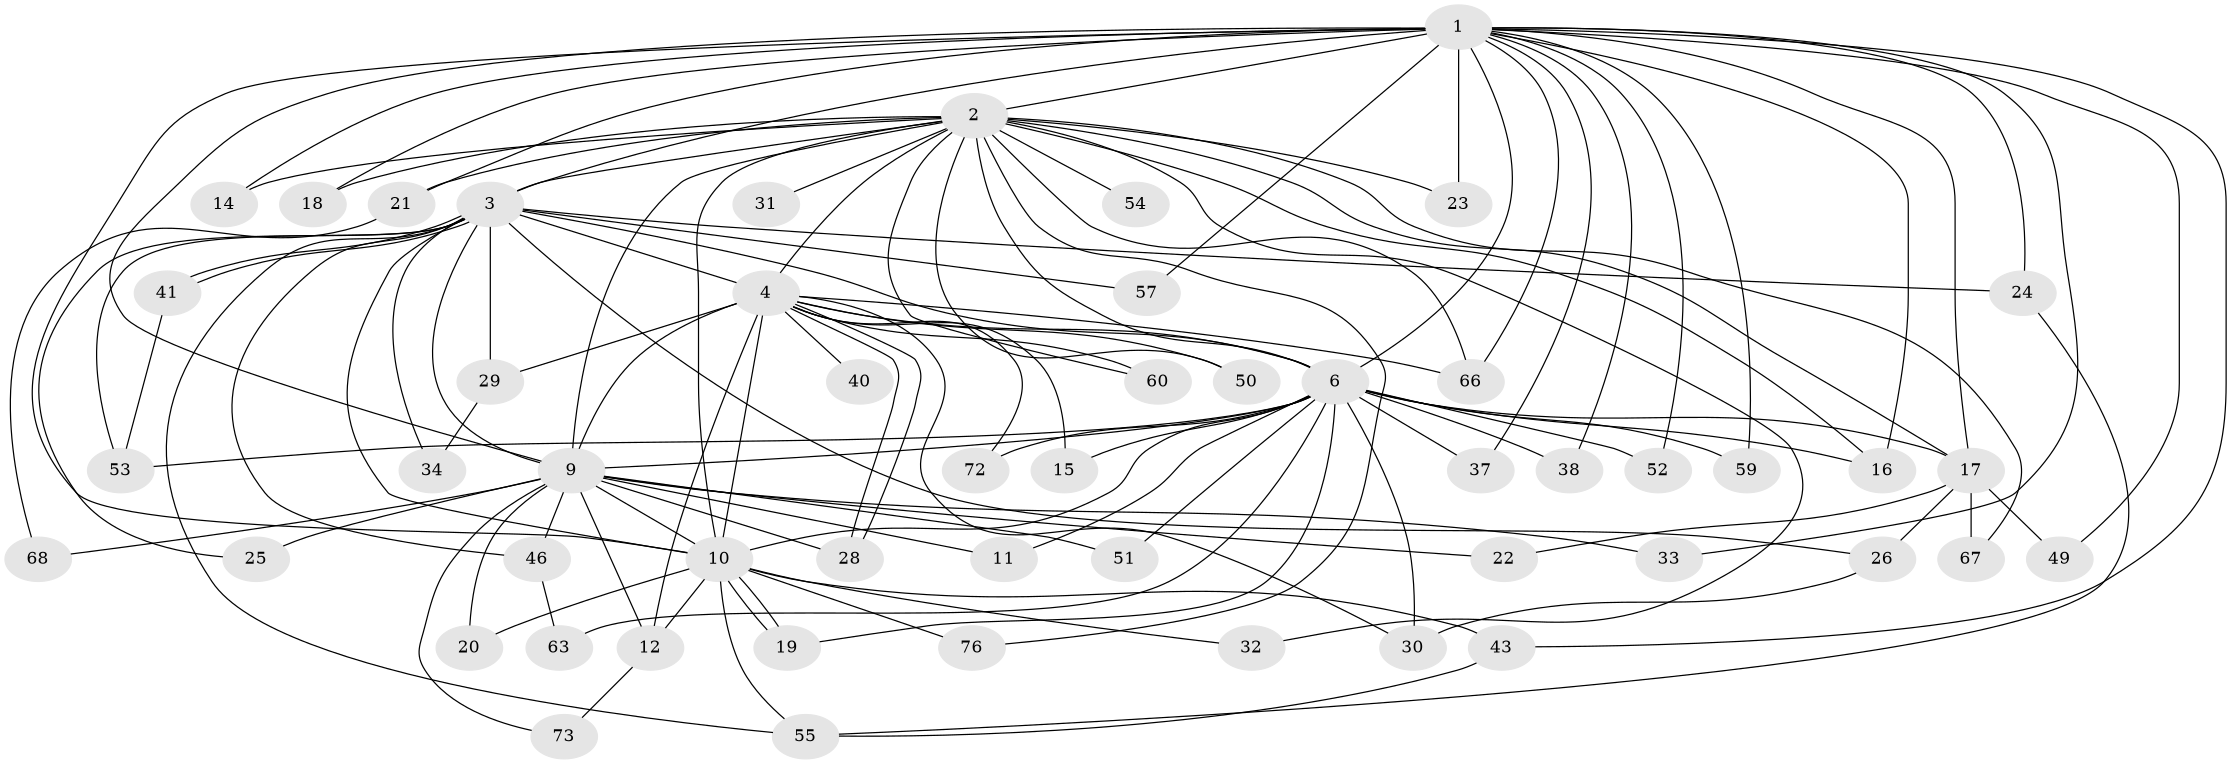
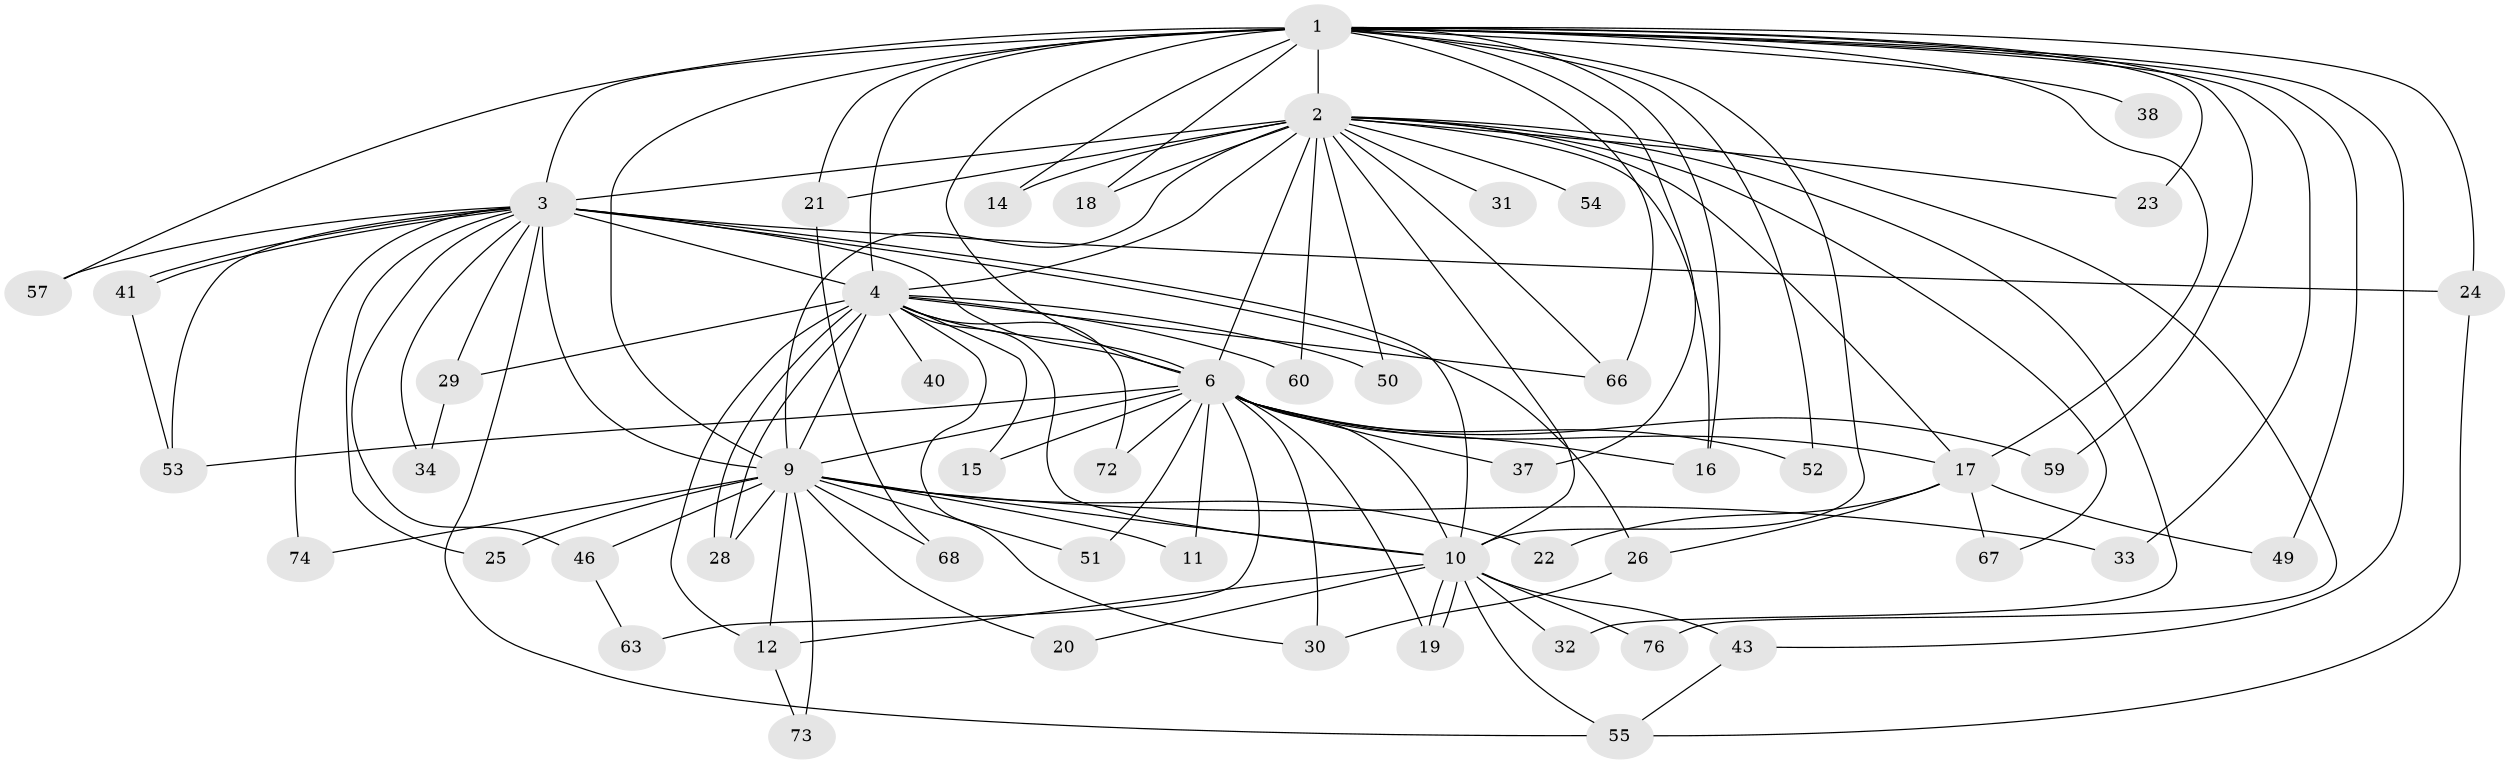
none -> (961, 69)
(1455, 422) -> none
none -> (301, 559)
